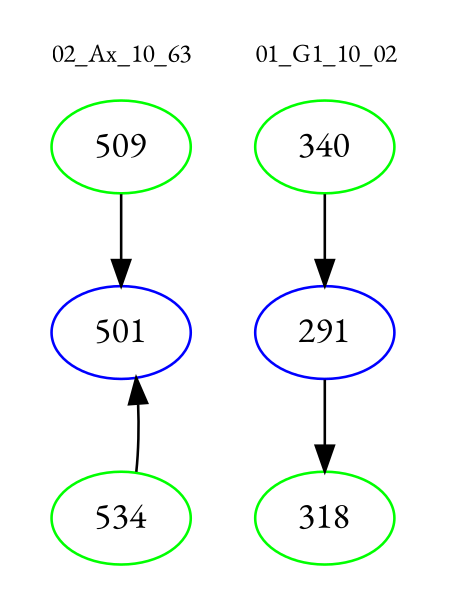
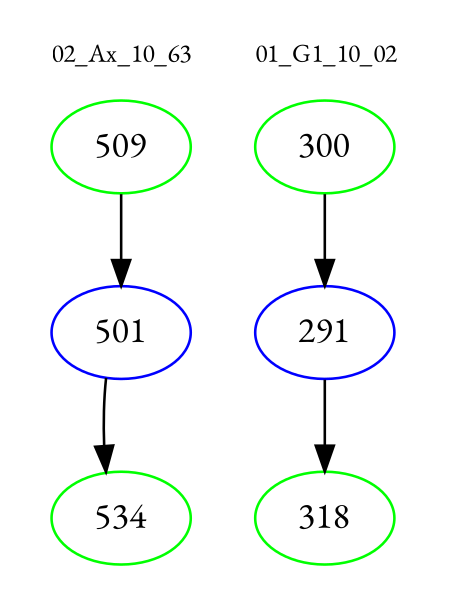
(325, 147) -> (325, 147)
(138, 438) -> (104, 412)
